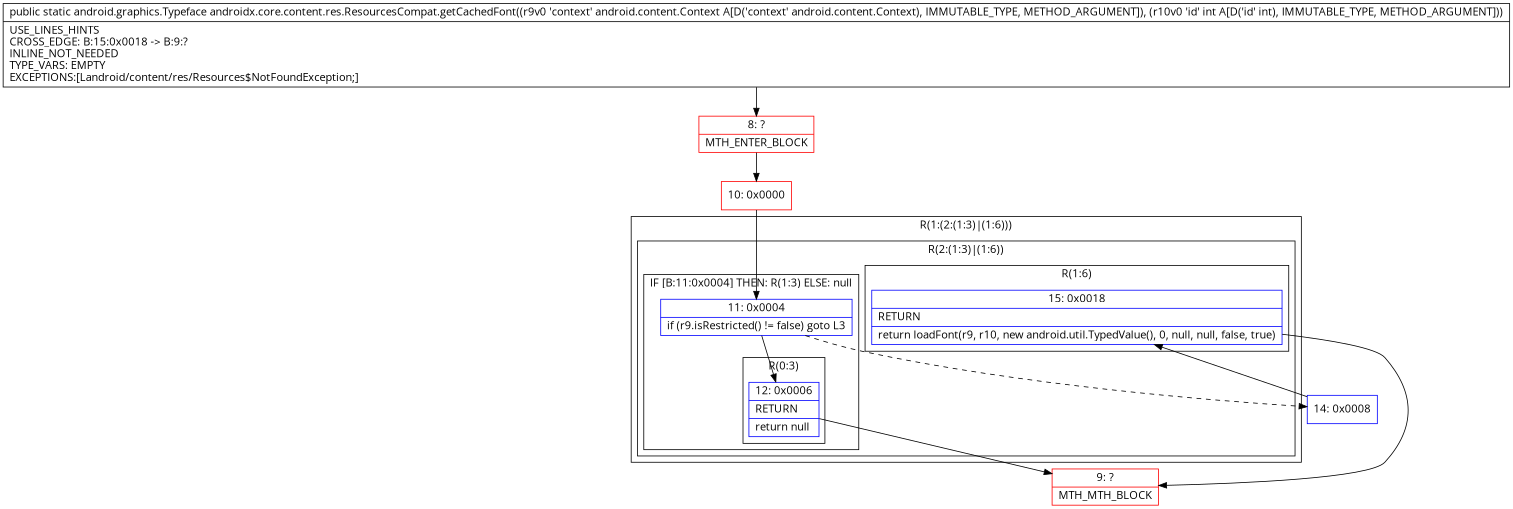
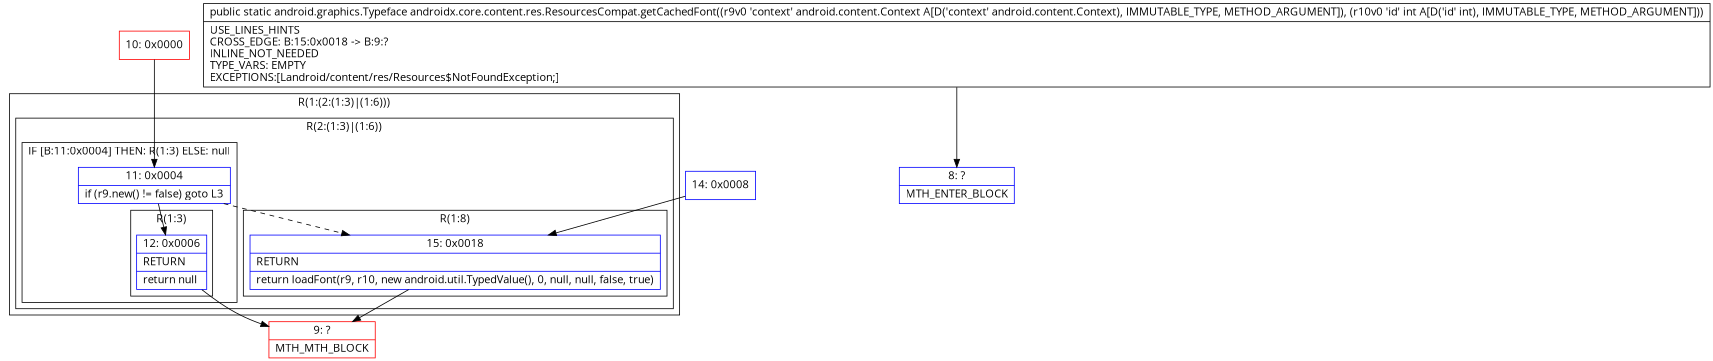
(756, 134) -> (957, 185)
(756, 163) -> none
(1077, 274) -> (455, 219)
(756, 326) -> (154, 194)
(784, 367) -> (172, 219)
(1050, 382) -> (283, 218)
